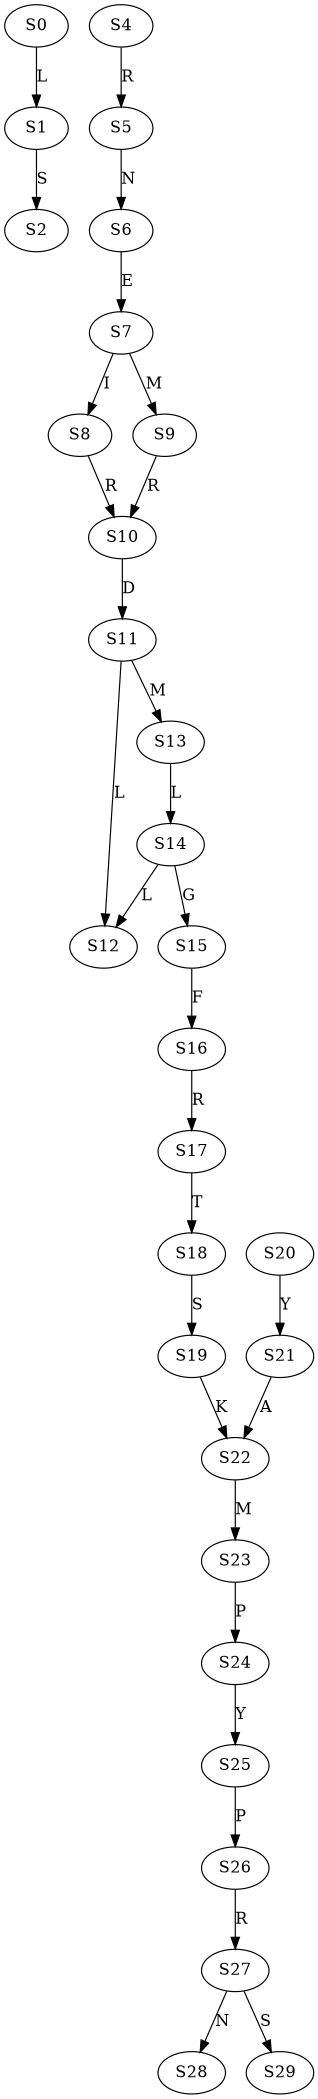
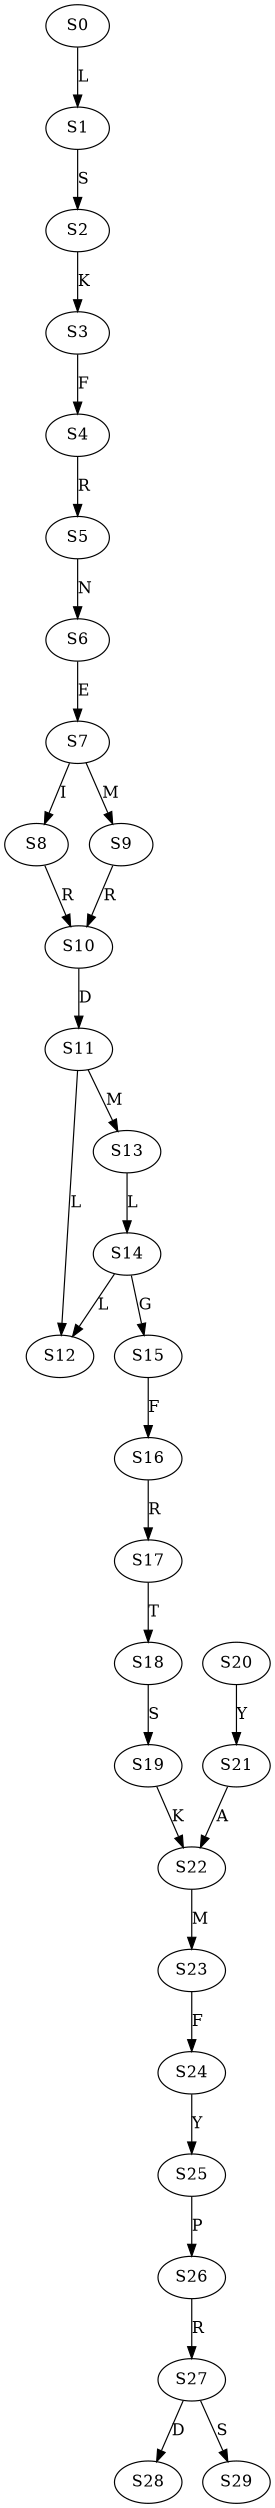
none -> (78, 333)
(241, 1612) -> (198, 2022)
(223, 2022) -> (179, 2431)
